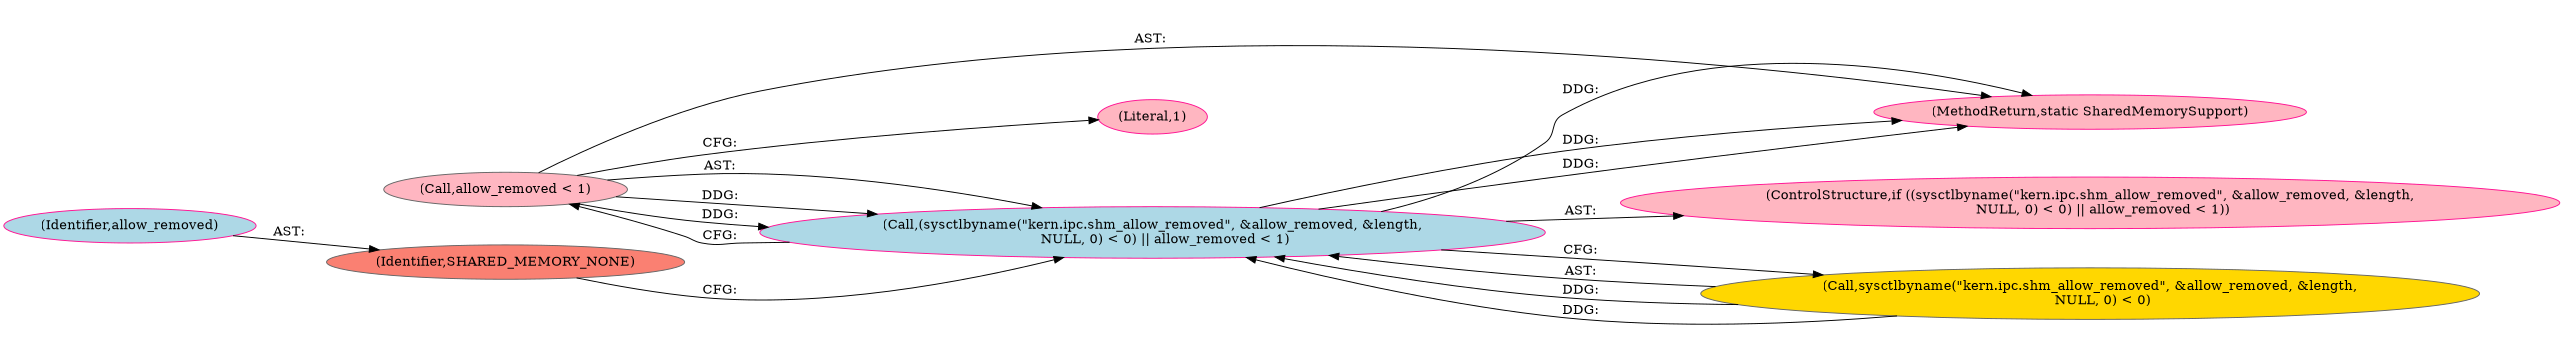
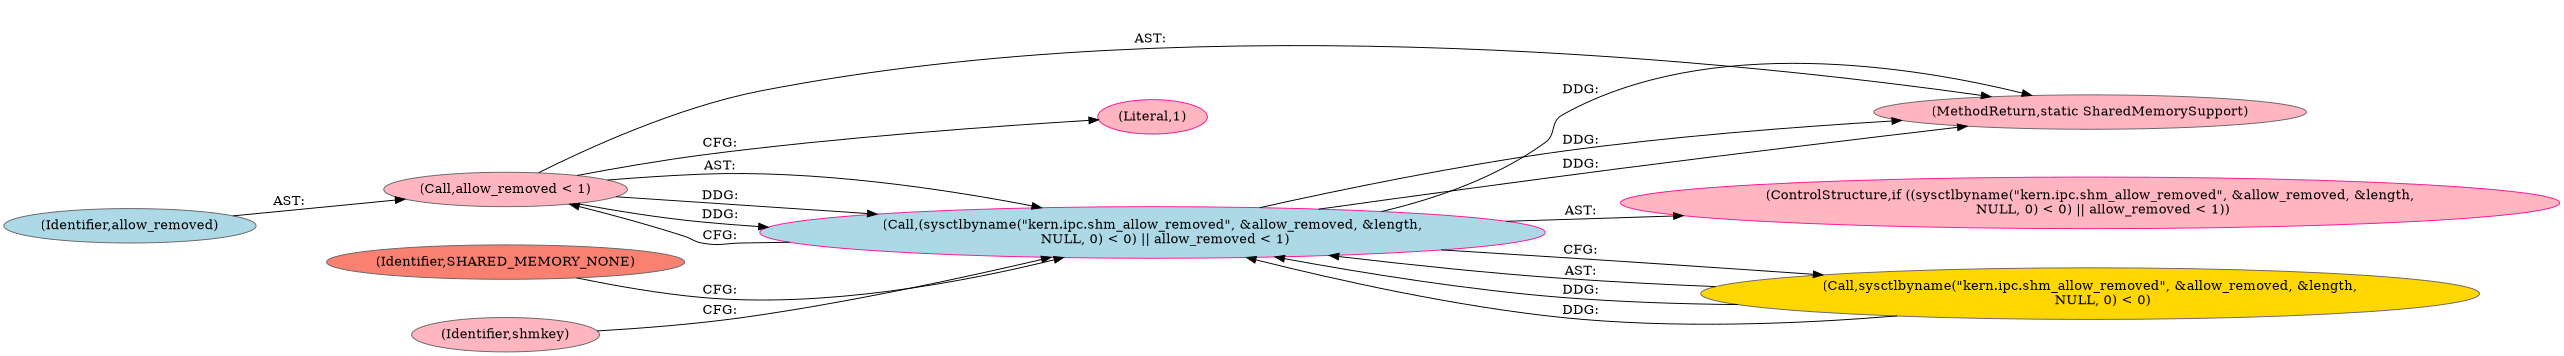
(2090, 112) -> (2090, 112)
(130, 226) -> (130, 226)
(301, 242) -> (314, 208)
none -> (506, 335)
